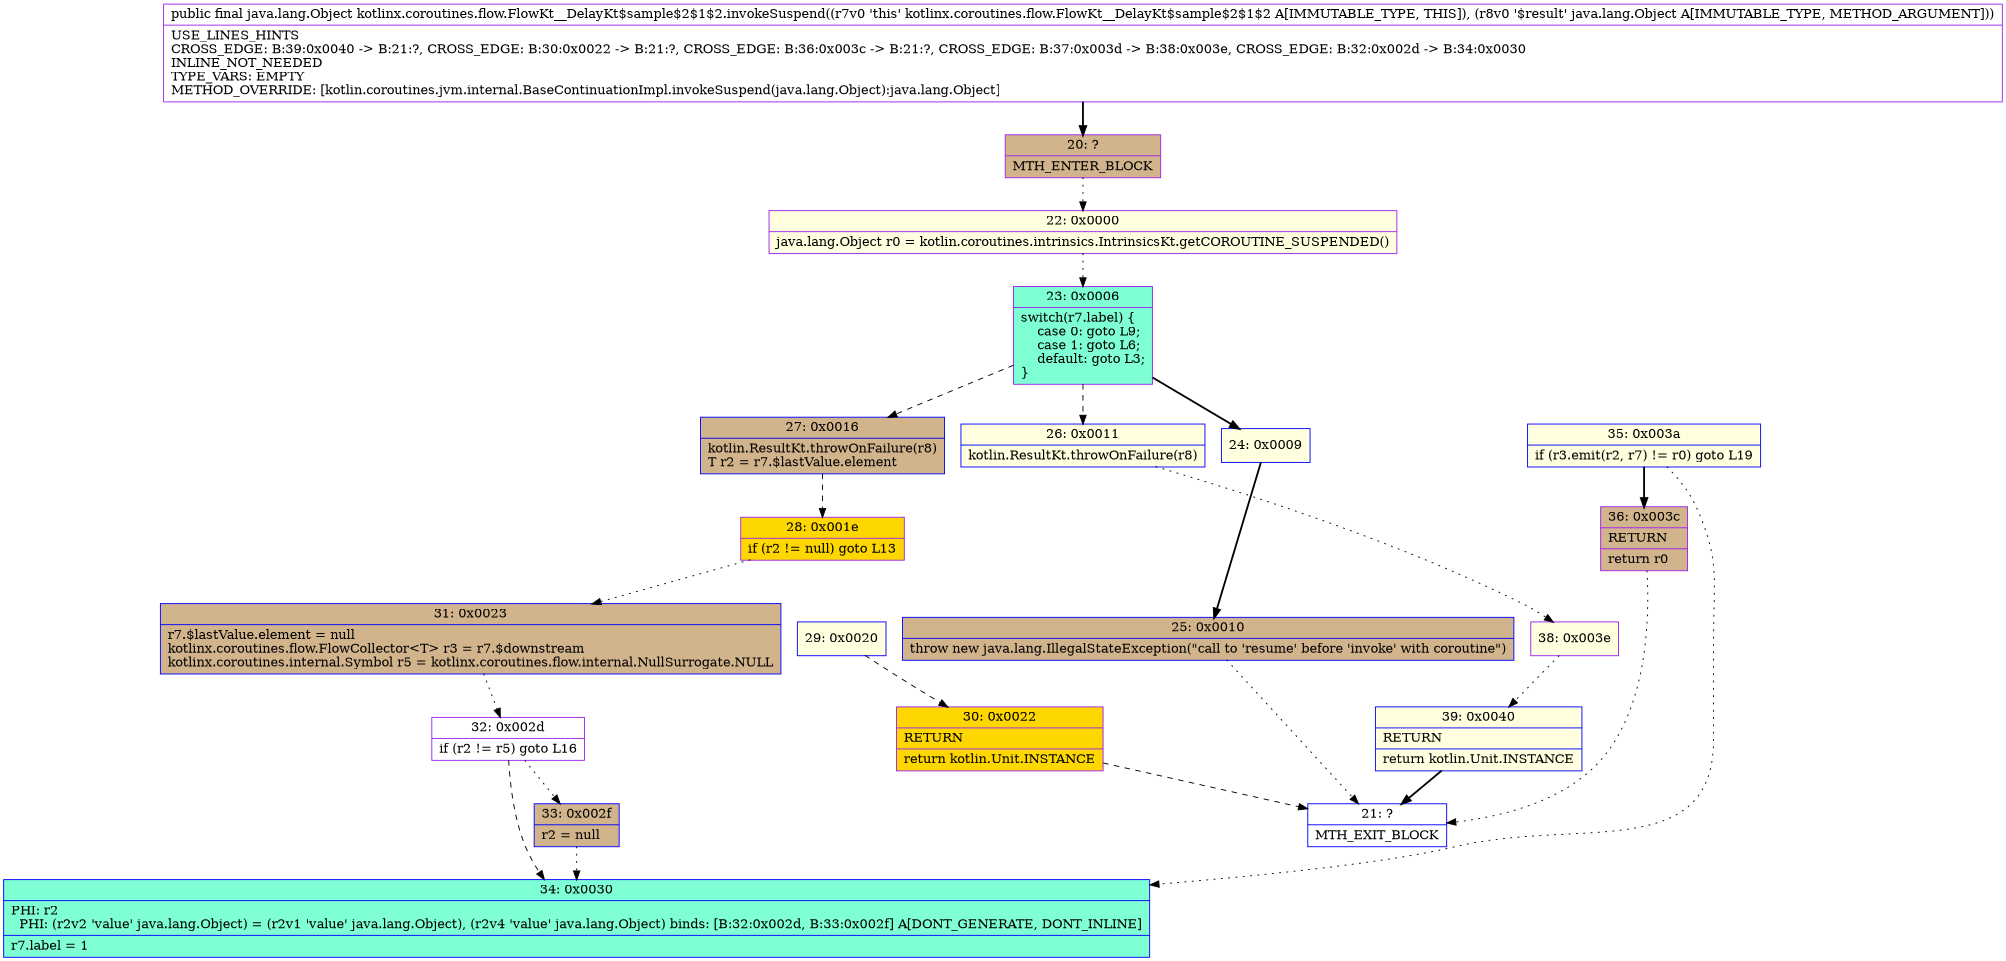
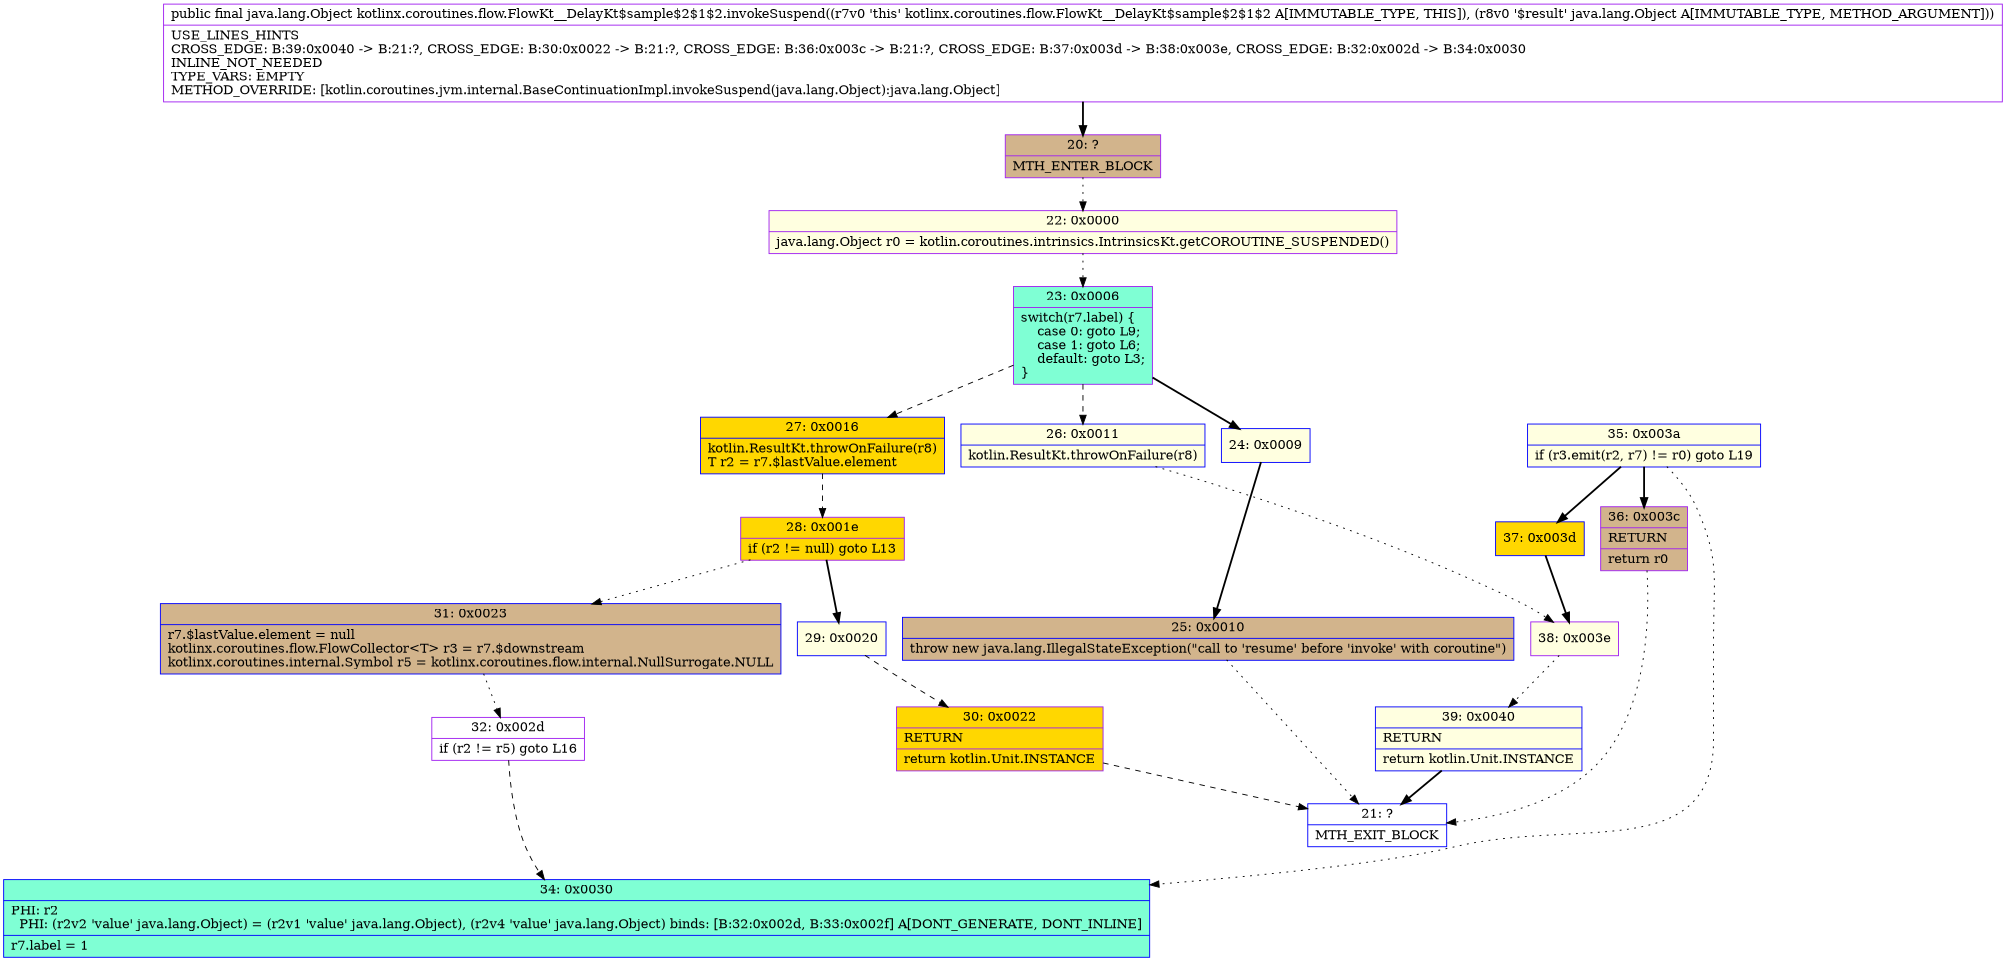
(822, 446) -> (822, 446)
none -> (1540, 539)
none -> (832, 587)
(577, 825) -> none
